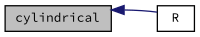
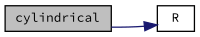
(141, 11) -> (128, 27)
